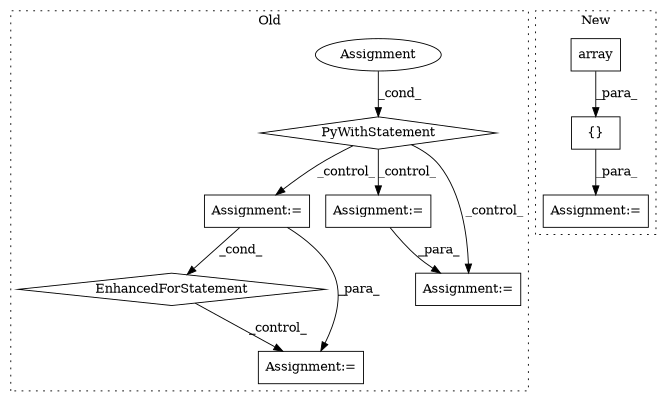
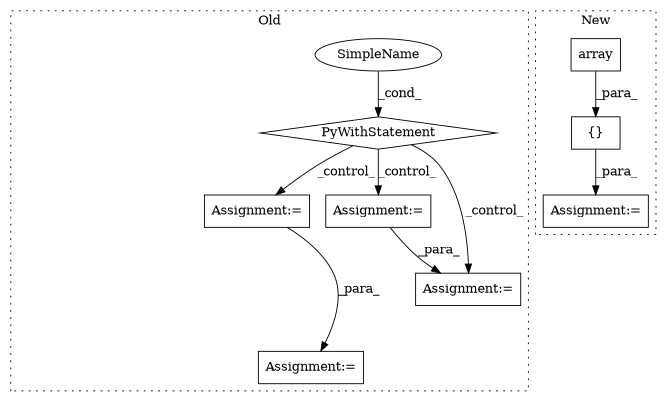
(378, 55) -> (378, 55)
(172, 289) -> none
